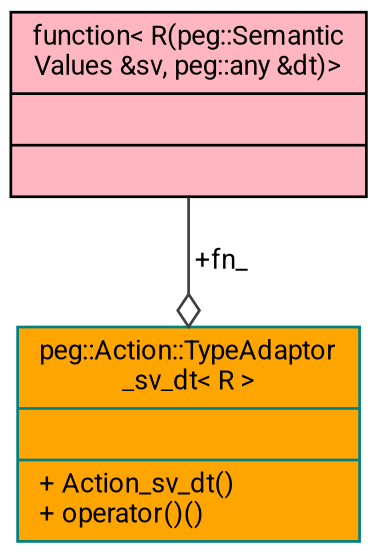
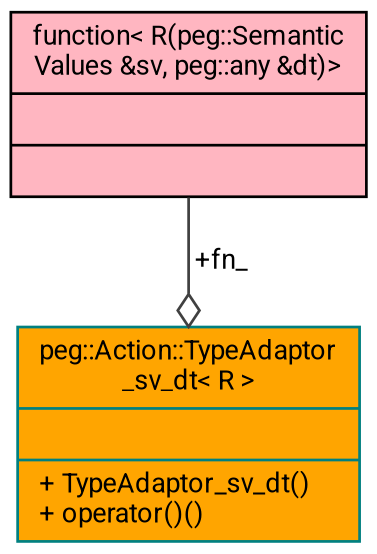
(138, 484) -> (175, 484)
